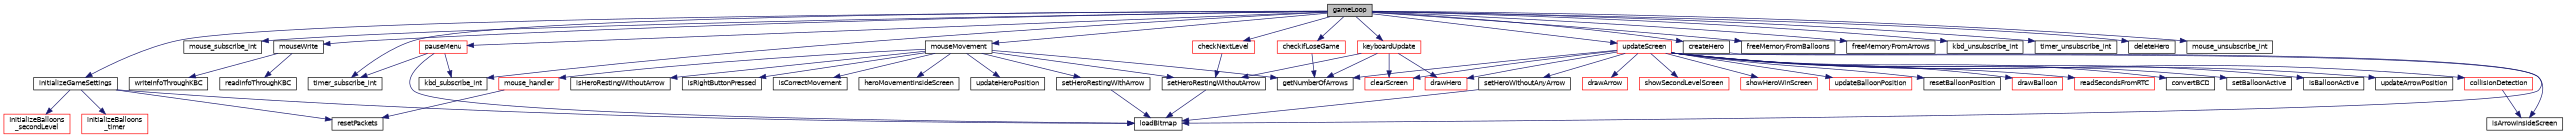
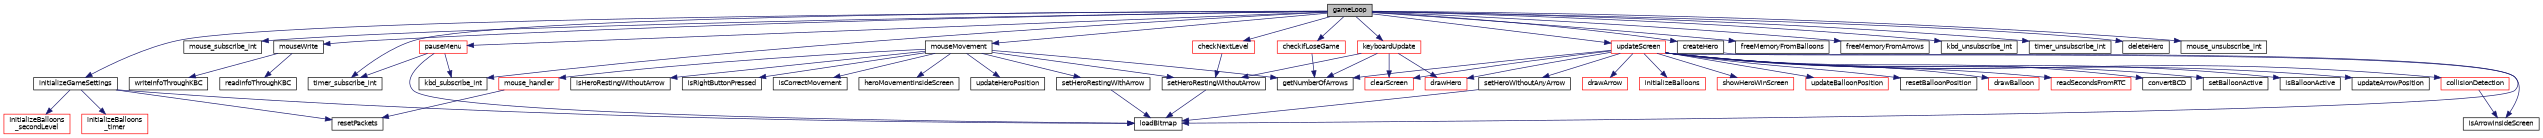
(1684, 84) -> (1672, 84)
